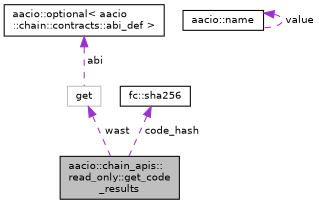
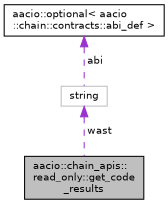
(223, 20) -> none
(84, 96) -> (84, 96)
(155, 96) -> none
